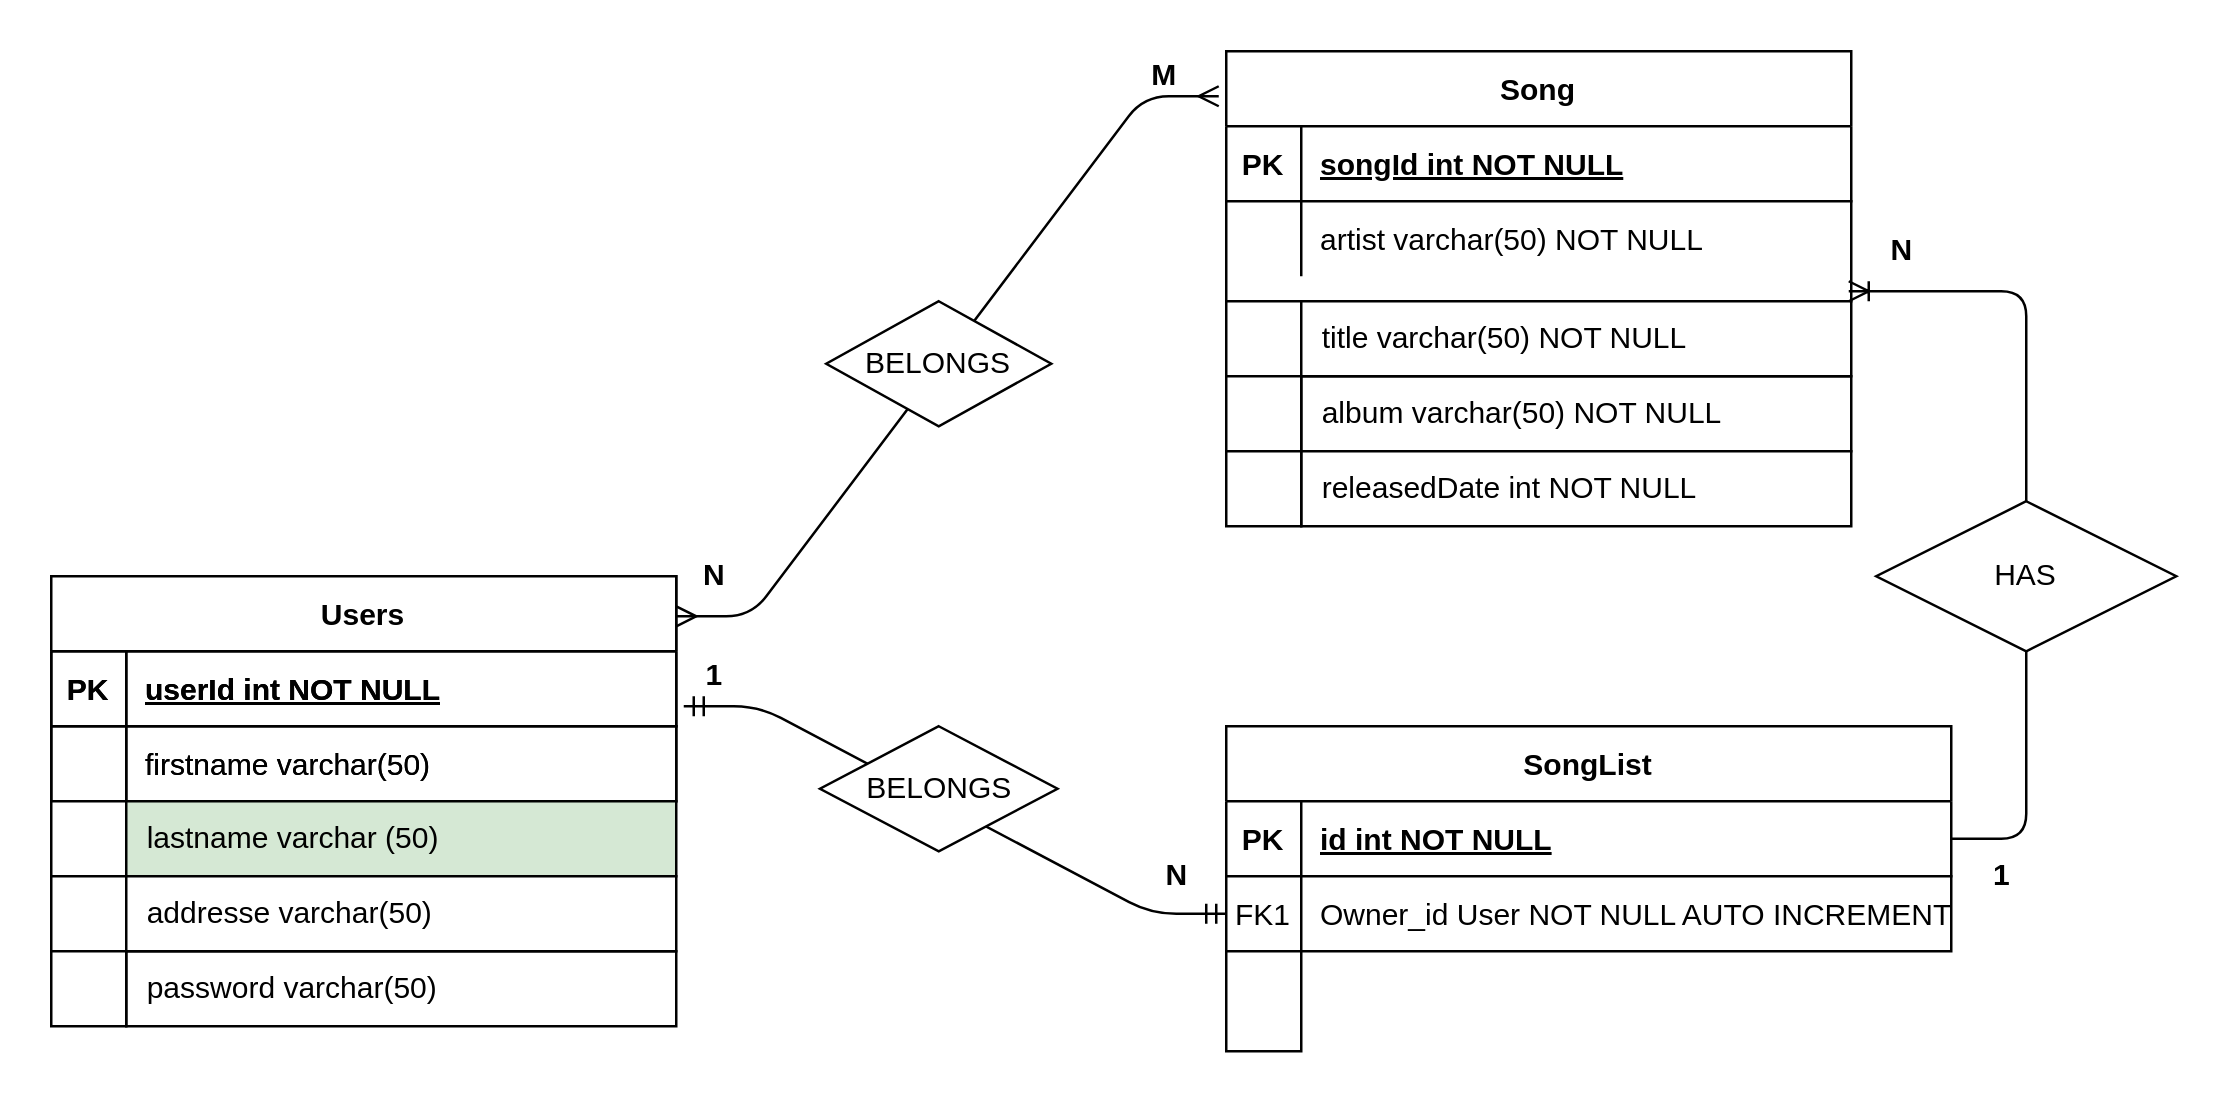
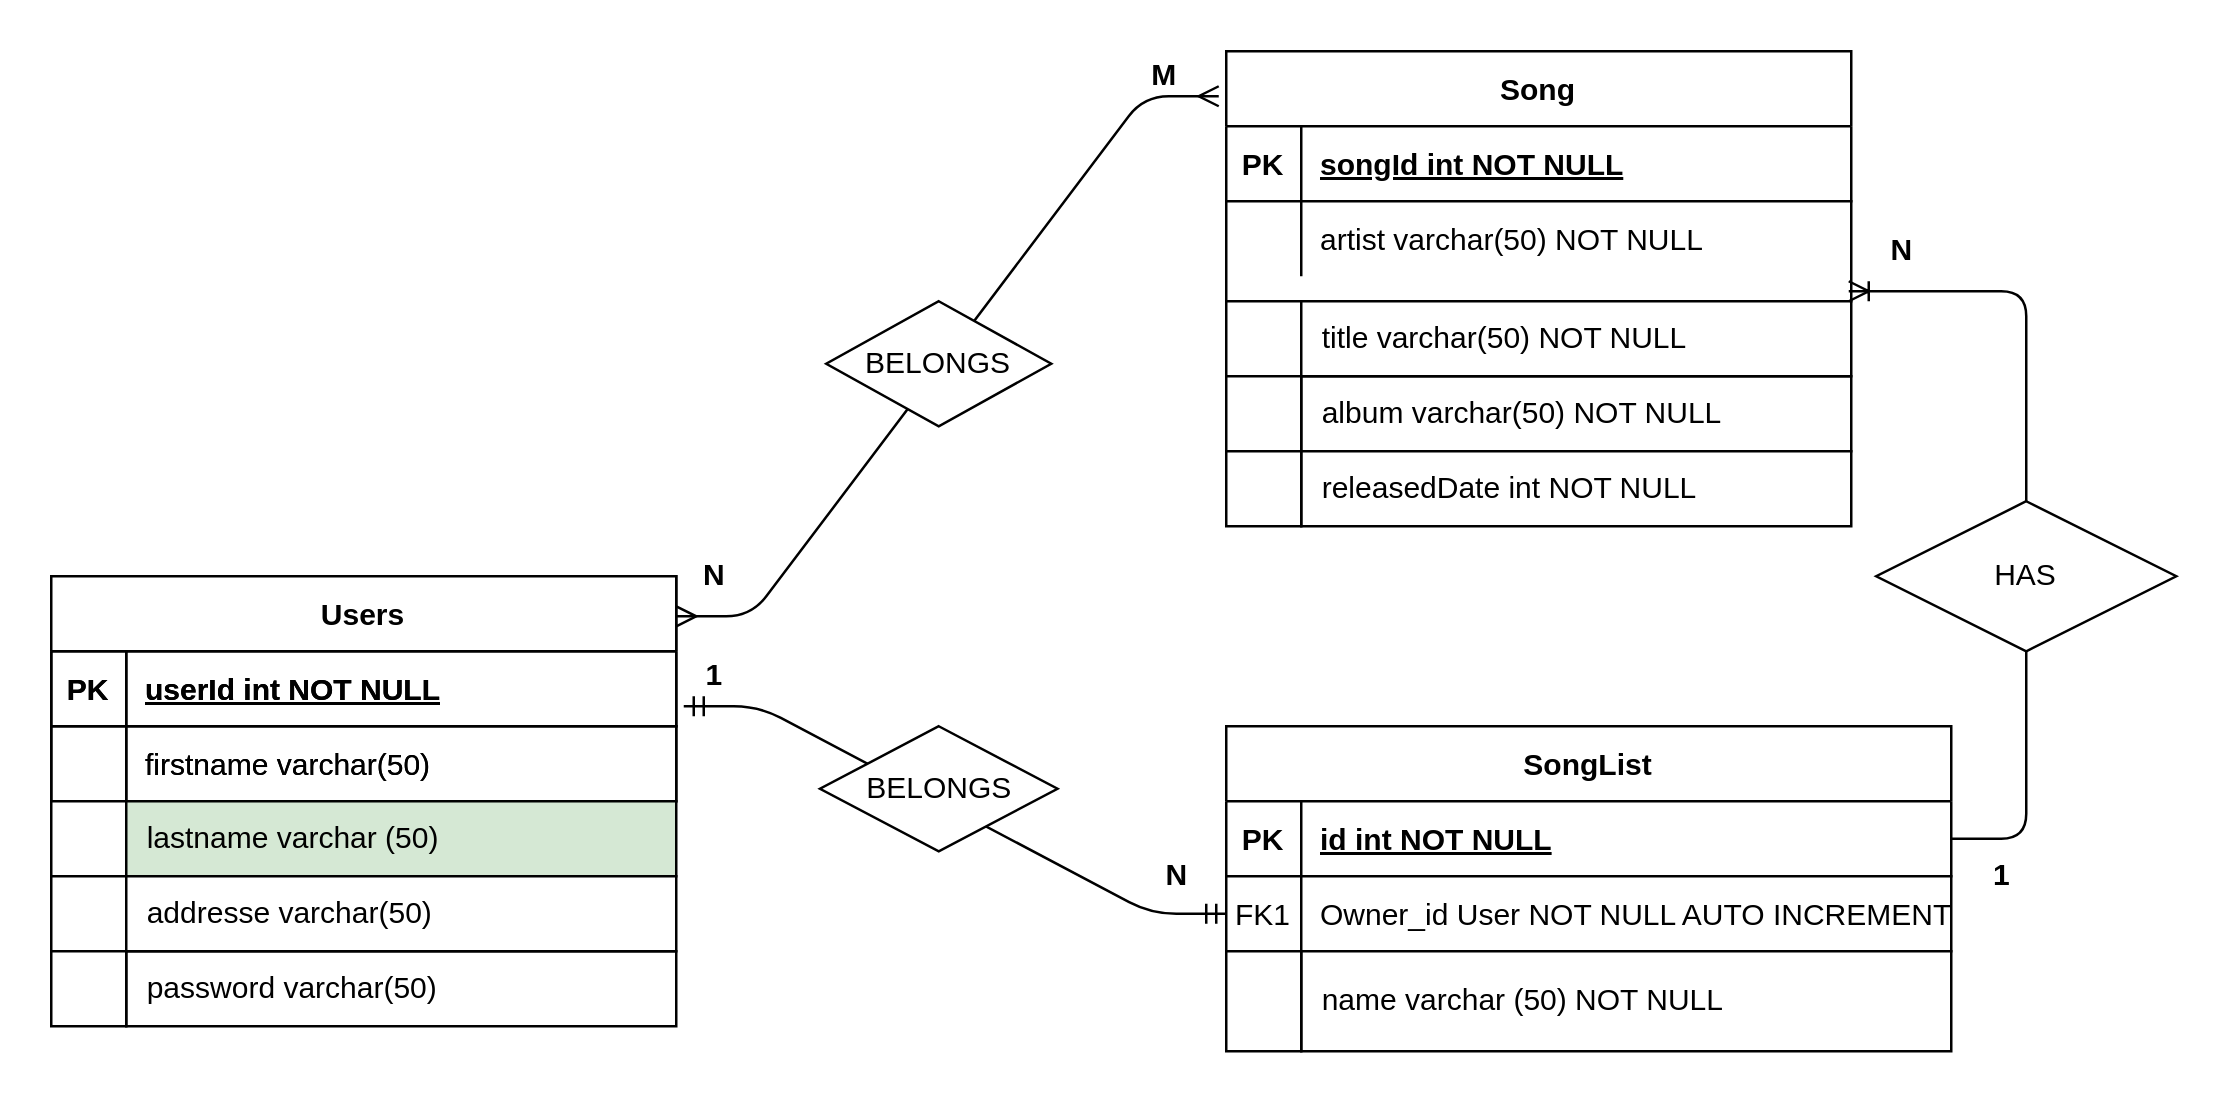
none -> (1626, 1001)
